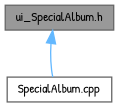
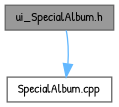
(51, 60) -> (68, 47)
